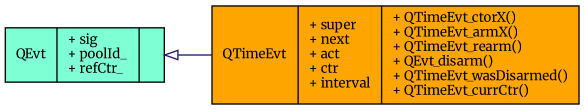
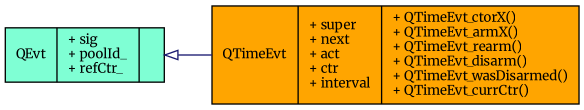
(443, 62) -> (460, 62)
